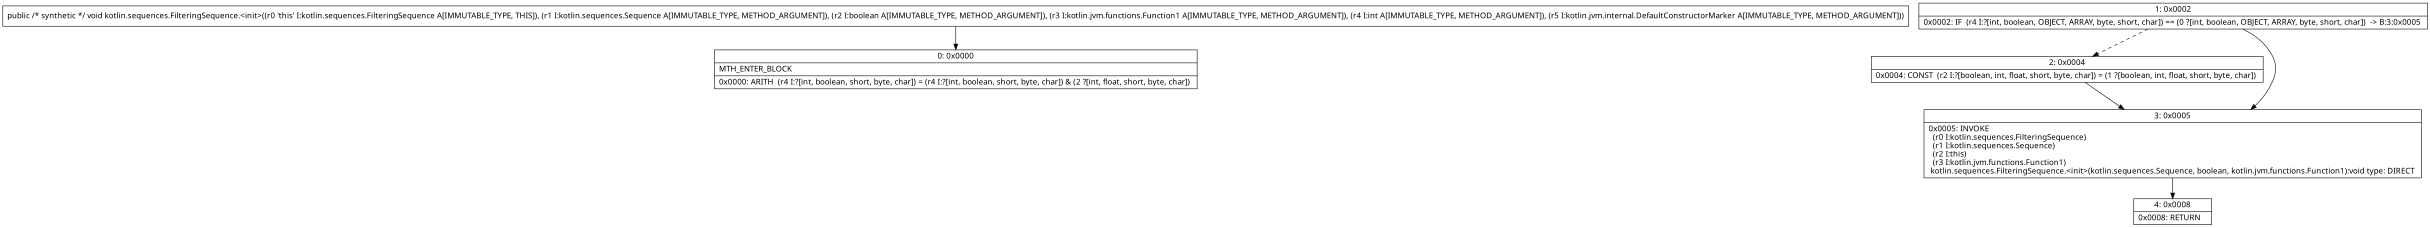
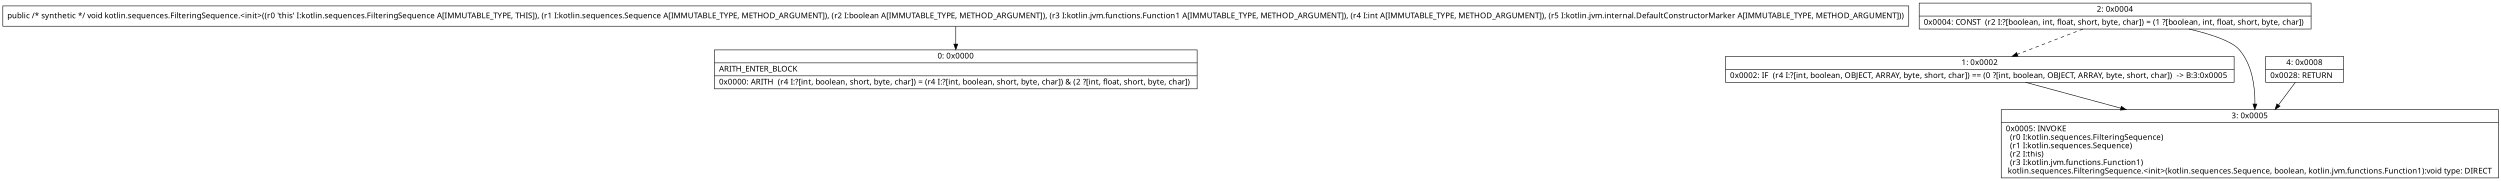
(2123, 41) -> (2050, 42)
(756, 69) -> (758, 69)
(2173, 185) -> (2287, 94)
(2173, 218) -> (2305, 76)
